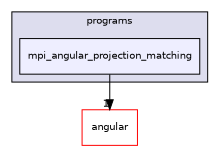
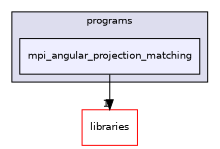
(110, 128) -> (110, 128)
